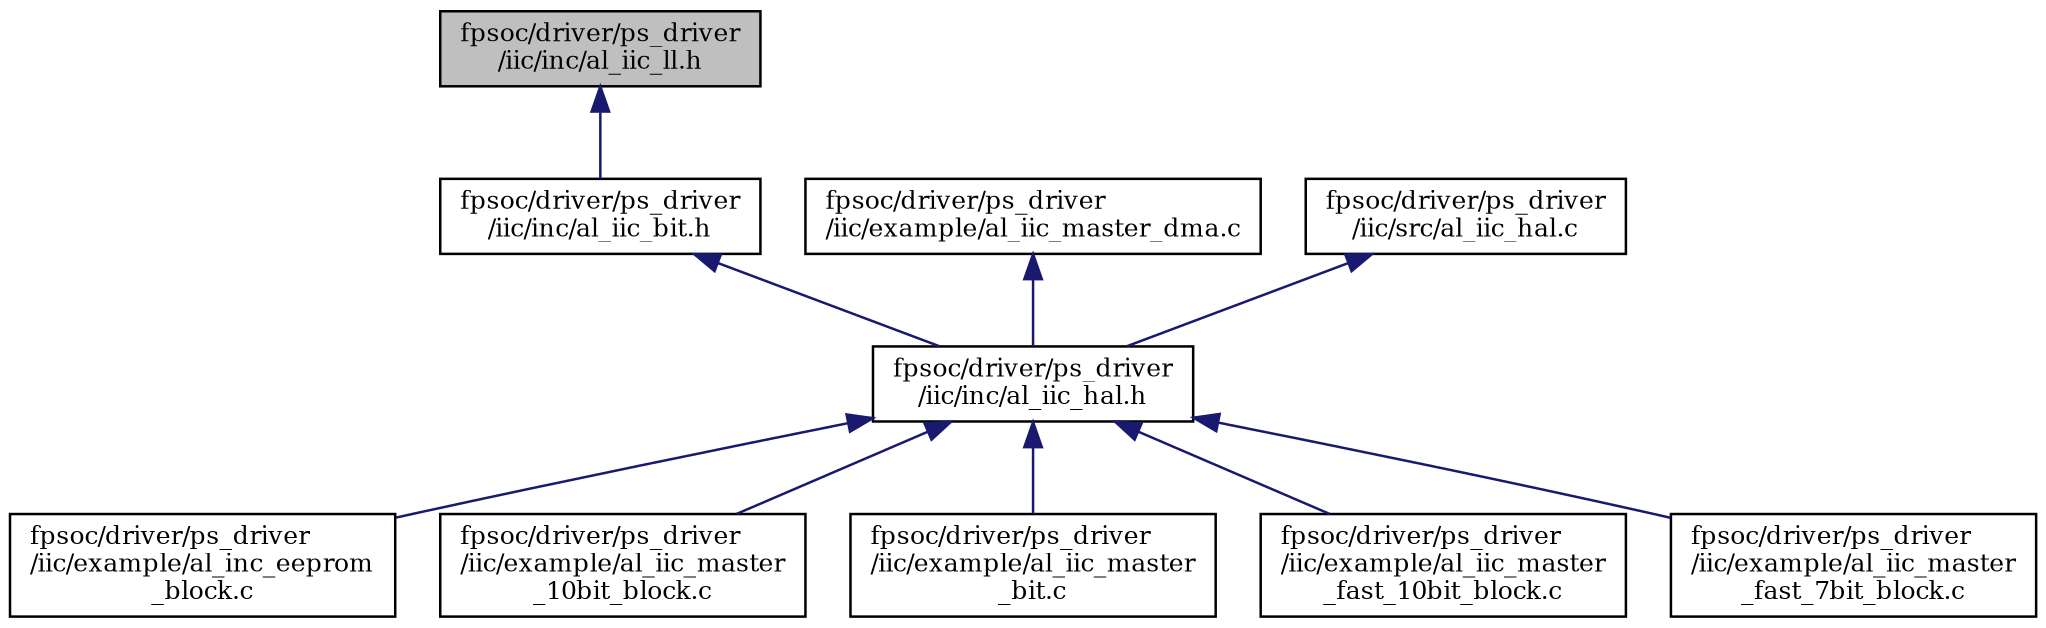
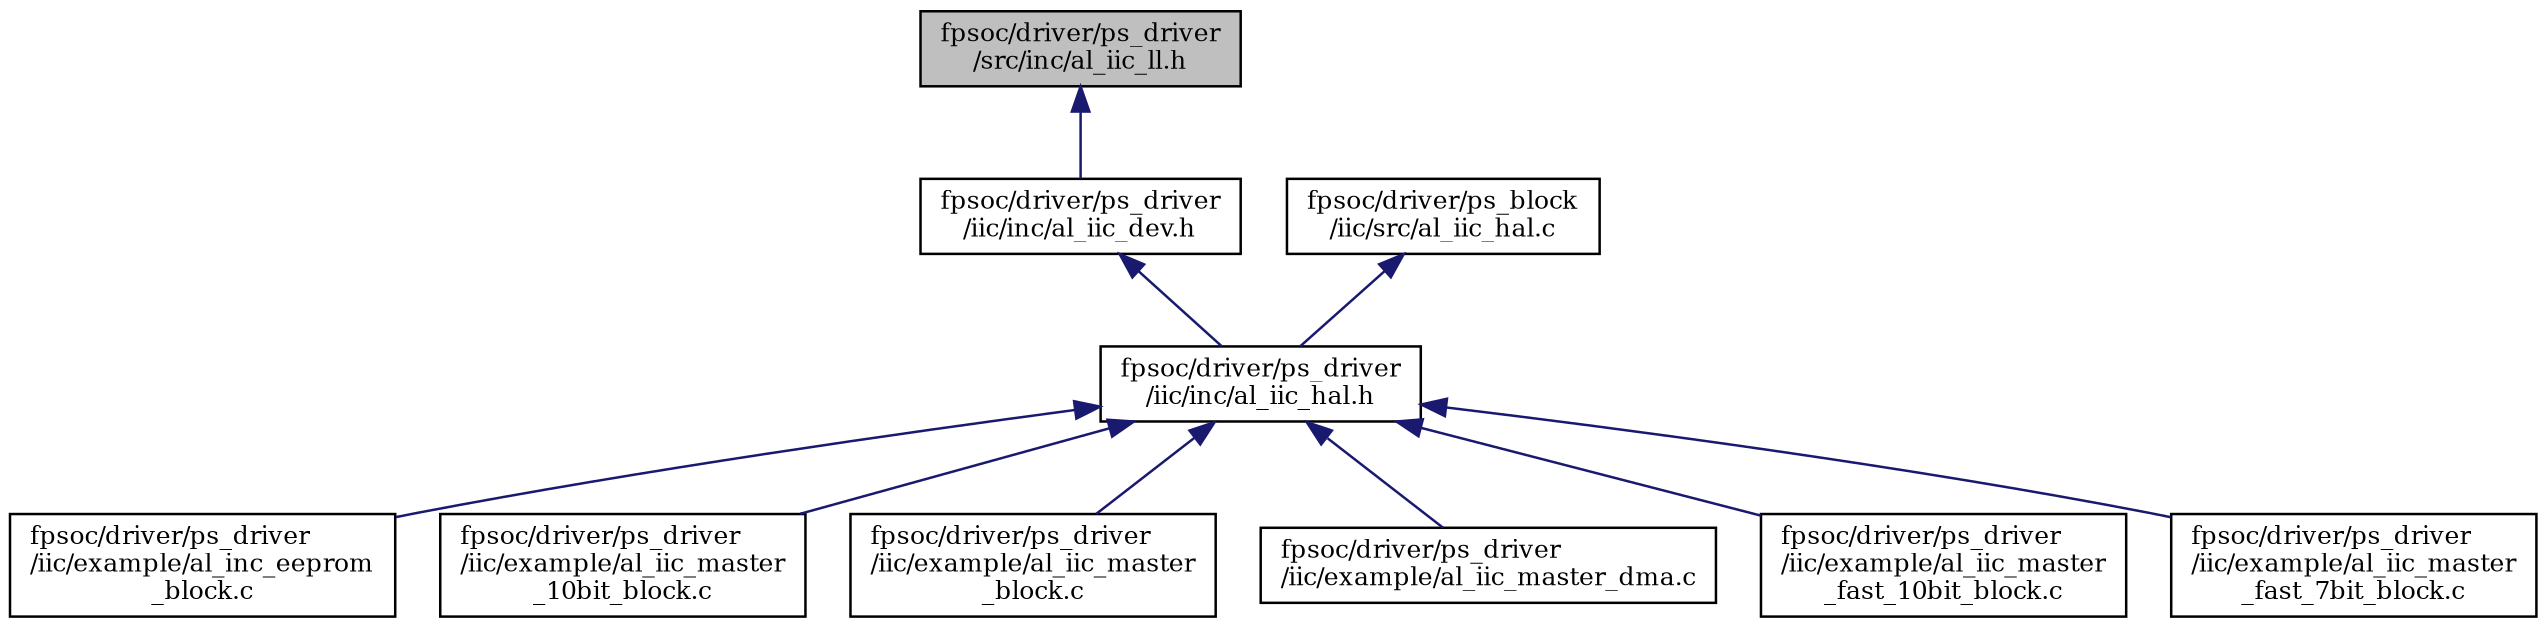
(600, 49) -> (1081, 49)
(600, 216) -> (1081, 216)
(1466, 216) -> (1443, 216)
(1033, 313) -> (1385, 483)
(1033, 565) -> (1033, 565)
